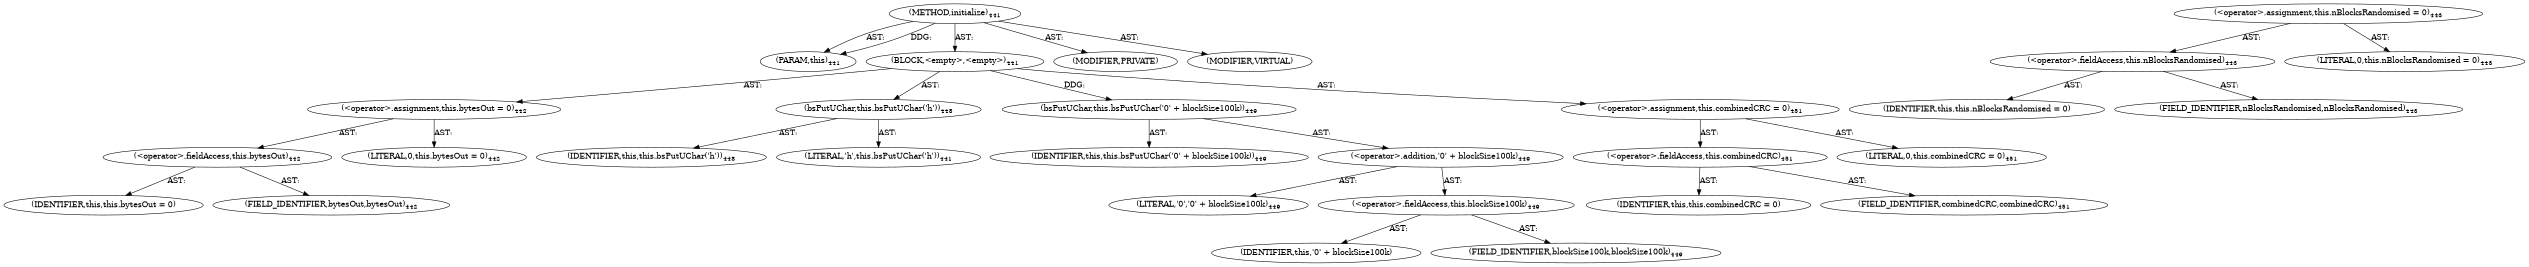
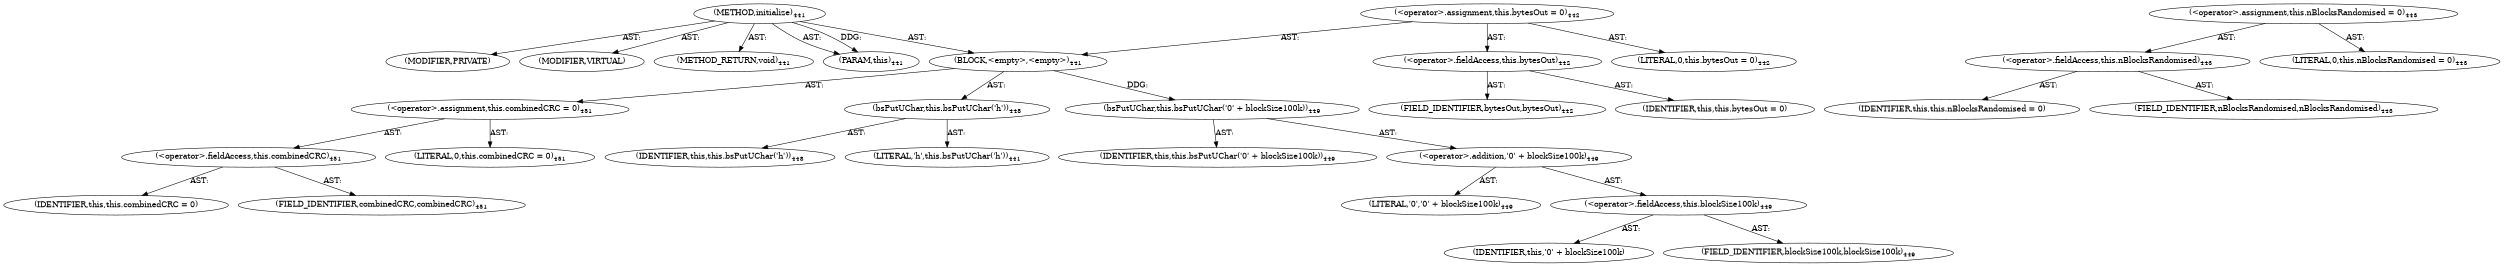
none -> (734, 62)
(707, 85) -> (1250, 38)
